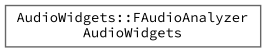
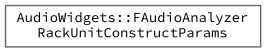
(133, 26) -> (133, 26)
